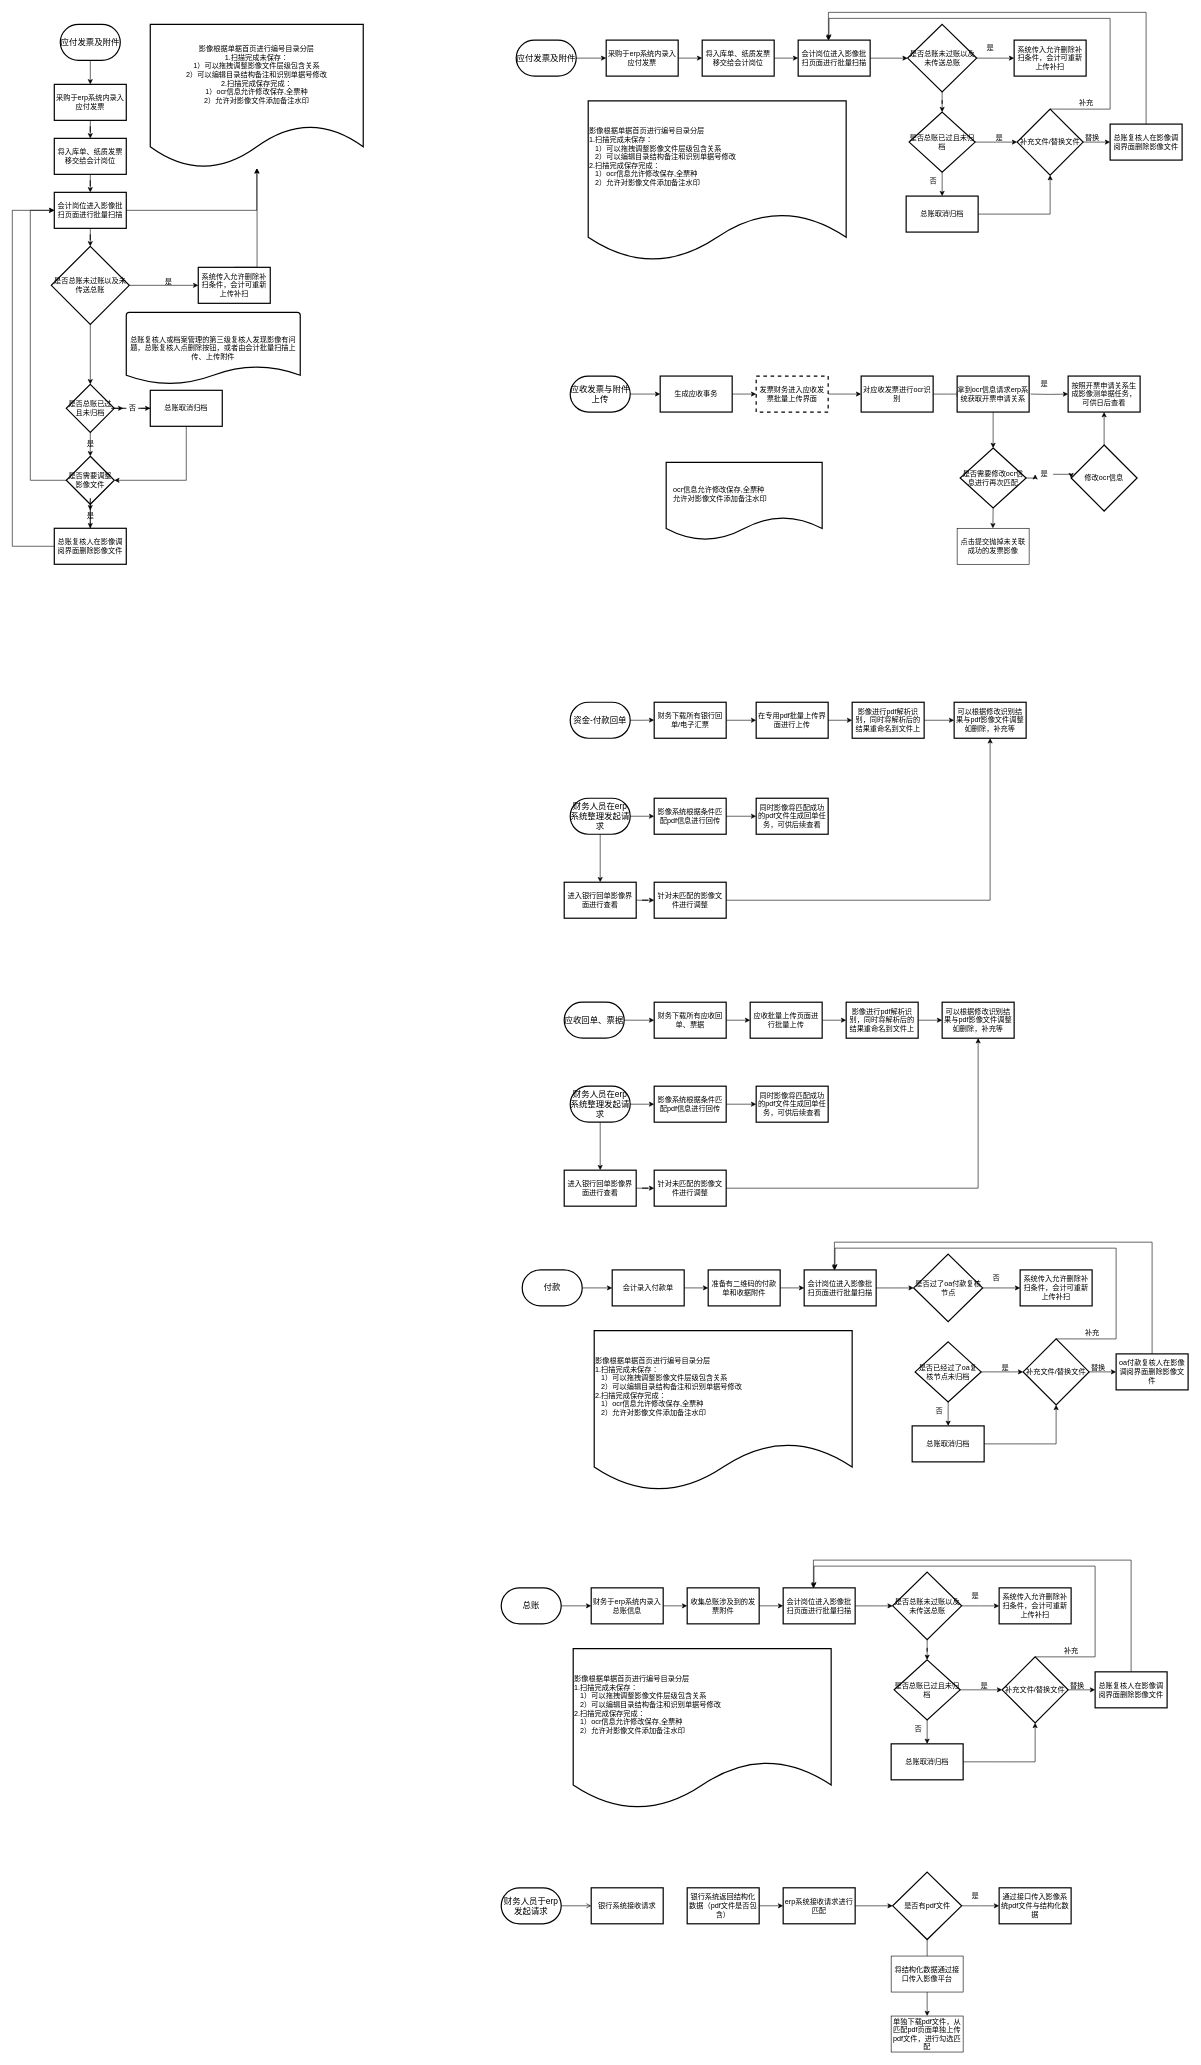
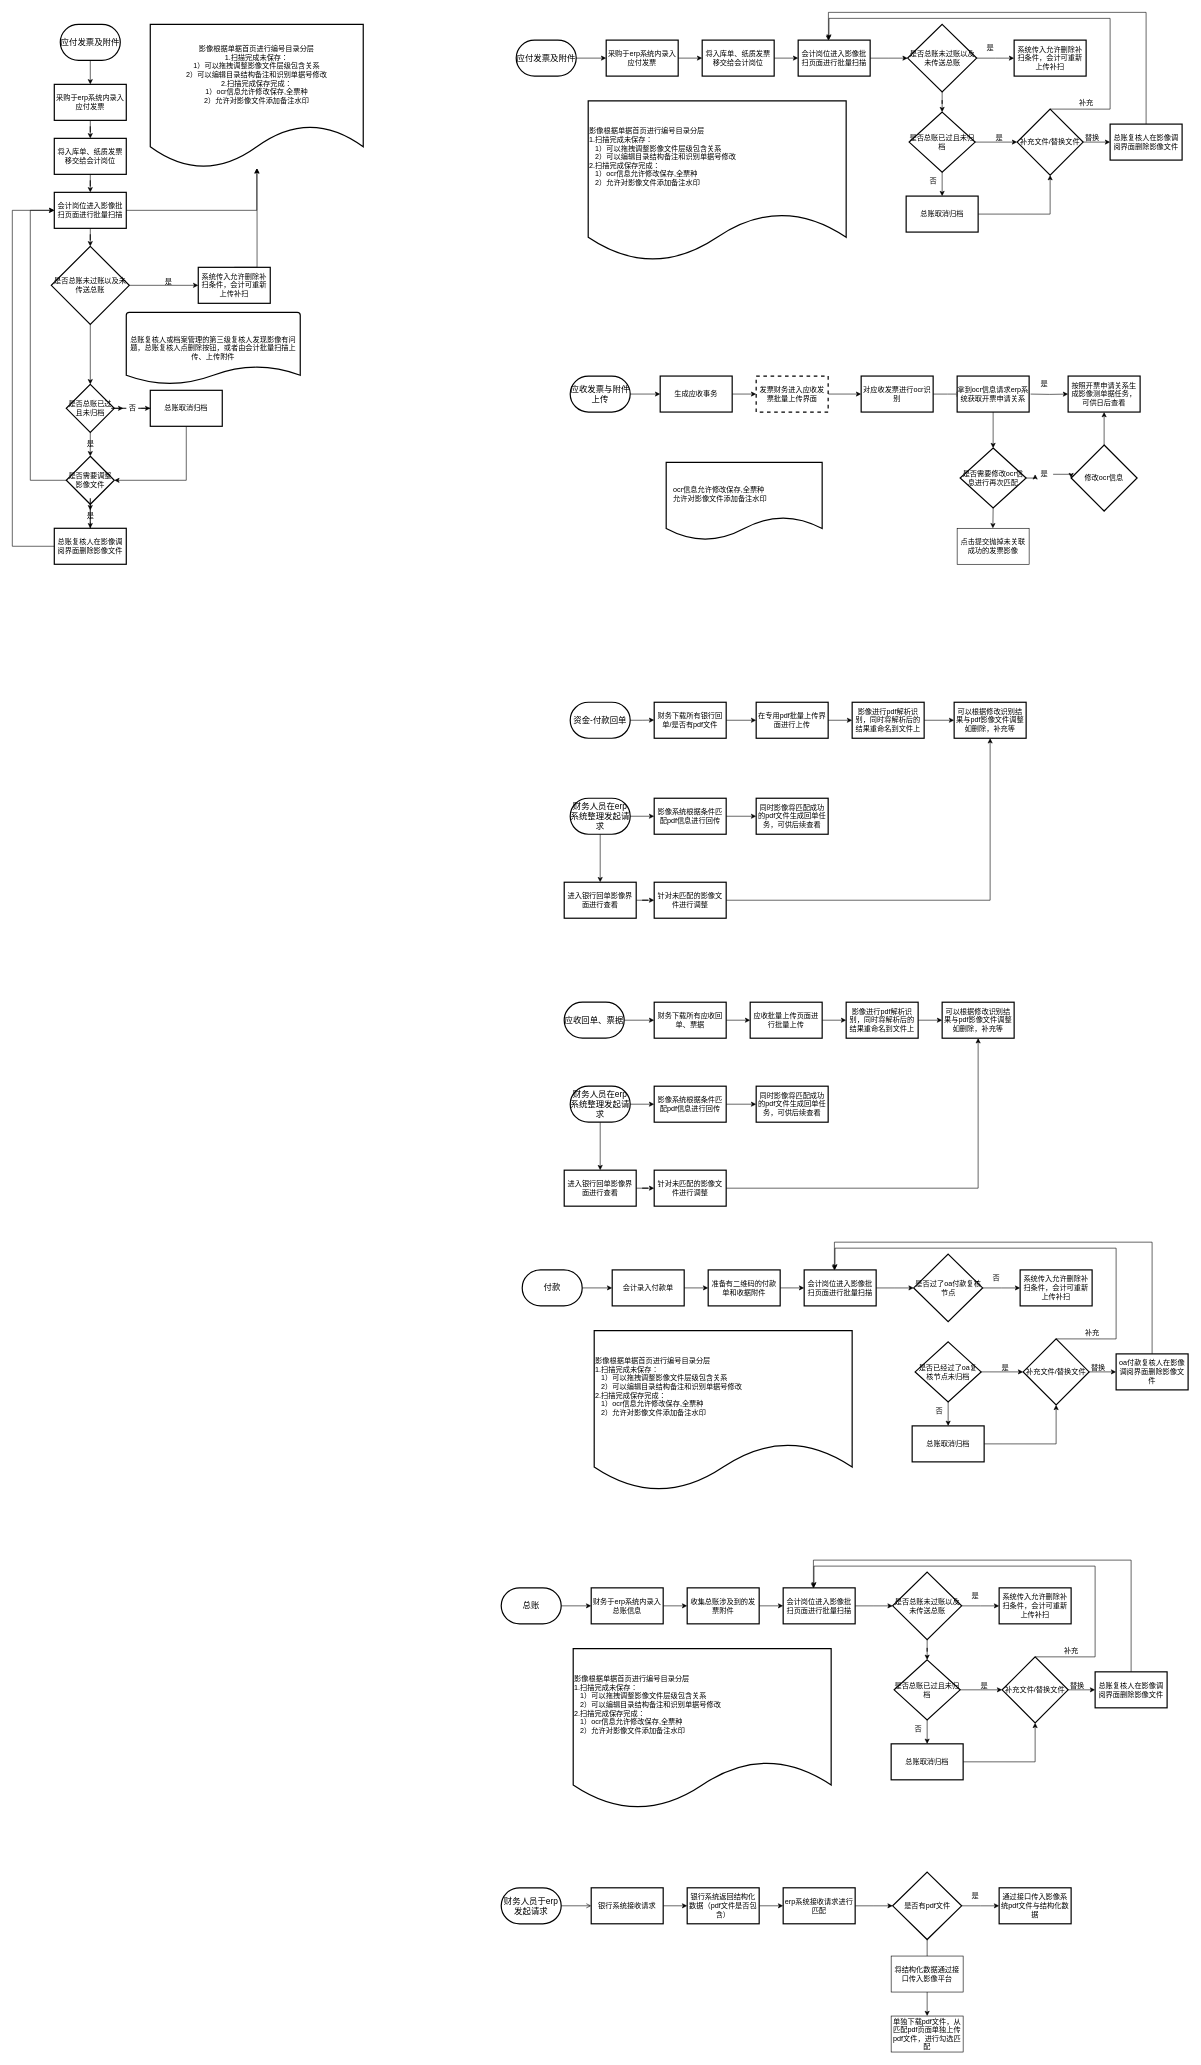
(690, 720) -> (690, 720)
none -> (681, 1906)
